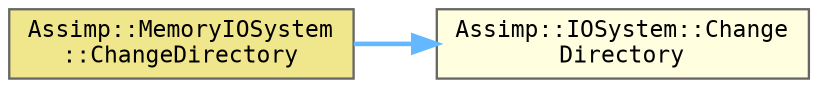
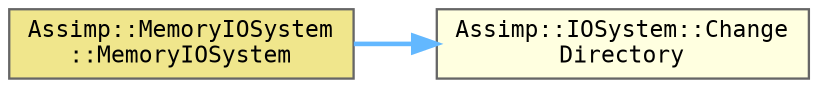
(181, 44) -> (181, 44)
